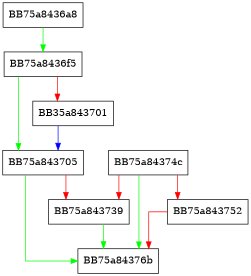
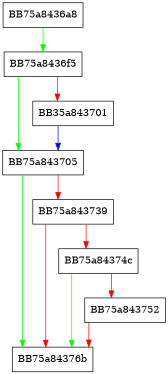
(119, 184) -> (86, 233)
(104, 233) -> (46, 282)
